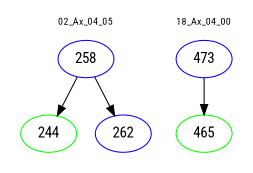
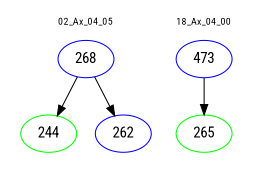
(86, 59) -> (86, 59)
(204, 134) -> (204, 134)
